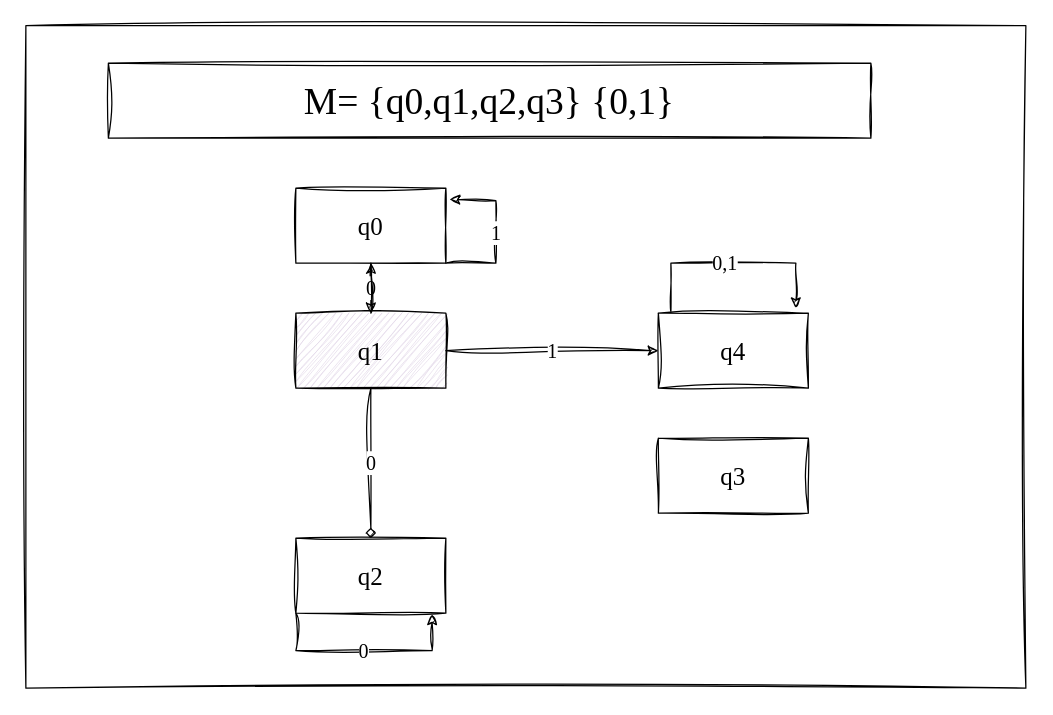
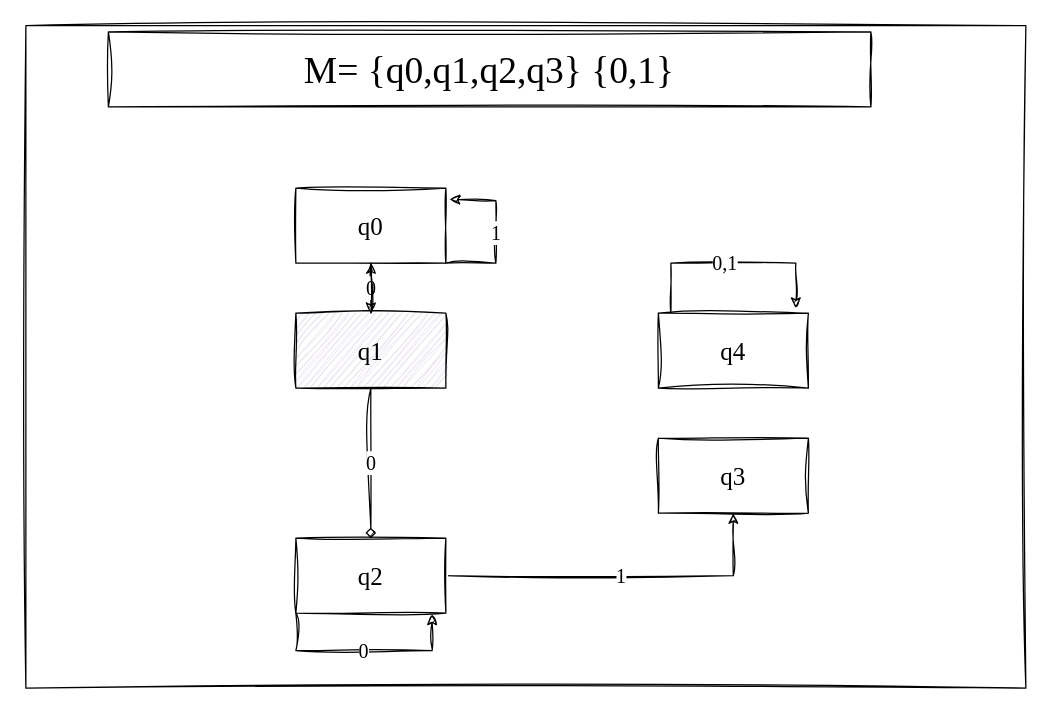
(489, 101) -> (489, 69)
(548, 351) -> none
none -> (617, 576)
